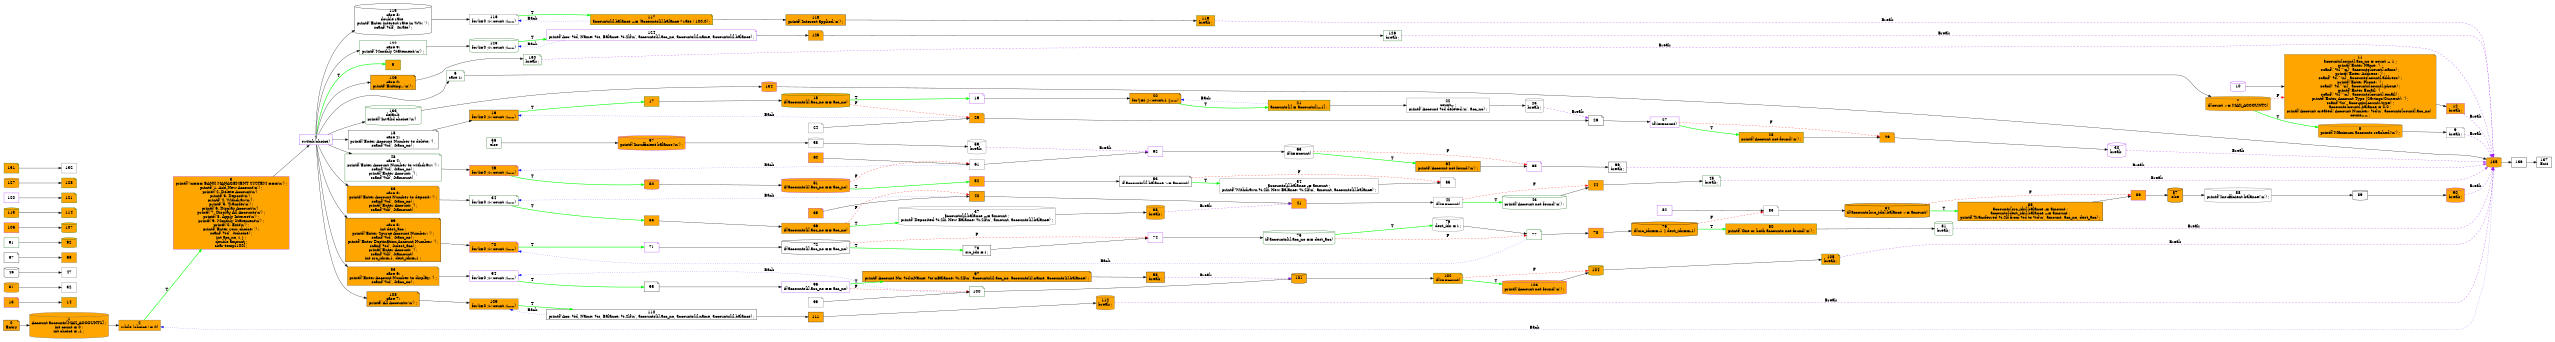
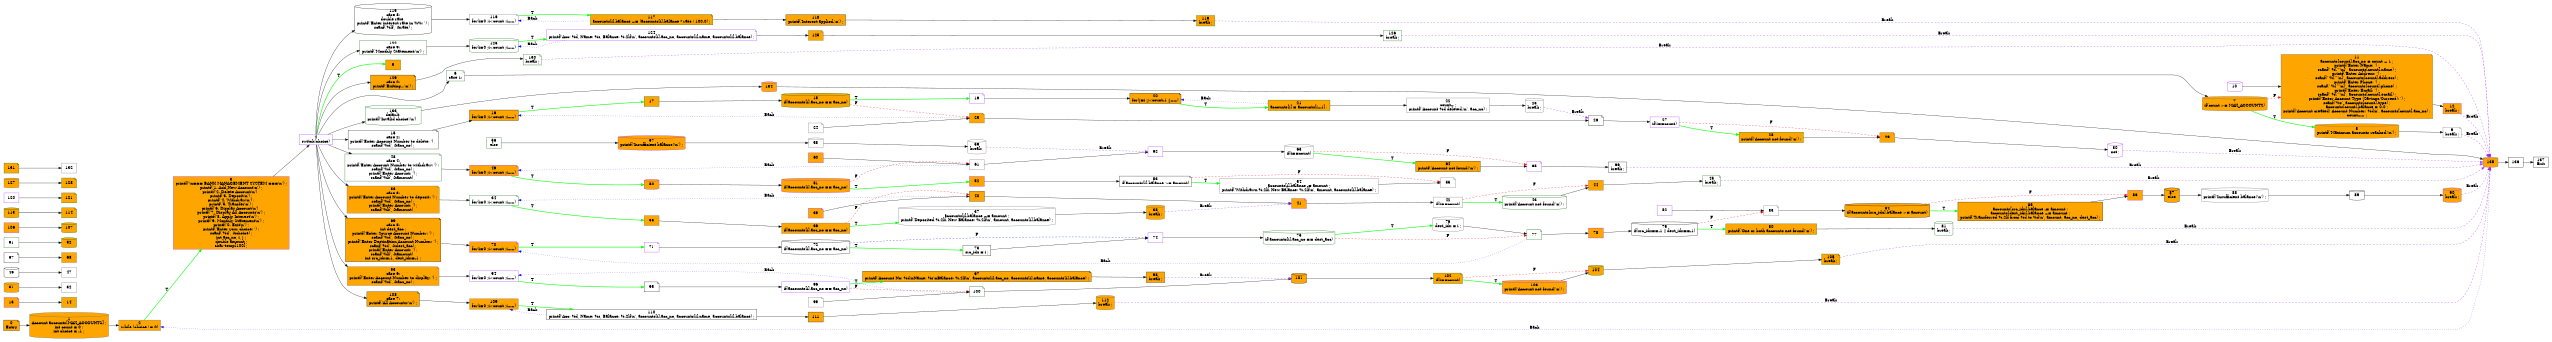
(2117, 150) -> (2115, 150)
(1665, 229) -> (1665, 229)
(997, 237) -> (997, 237)
